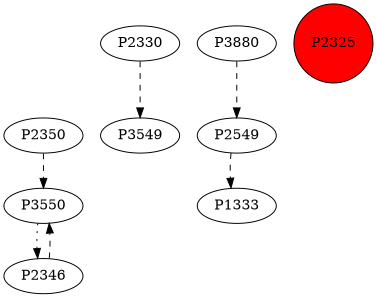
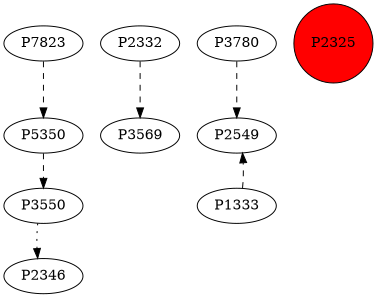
none -> (43, 43)
(140, 43) -> (140, 43)
(237, 43) -> (237, 43)
(43, 136) -> (43, 136)
(140, 136) -> (140, 136)
(230, 166) -> (243, 175)
(50, 246) -> none
